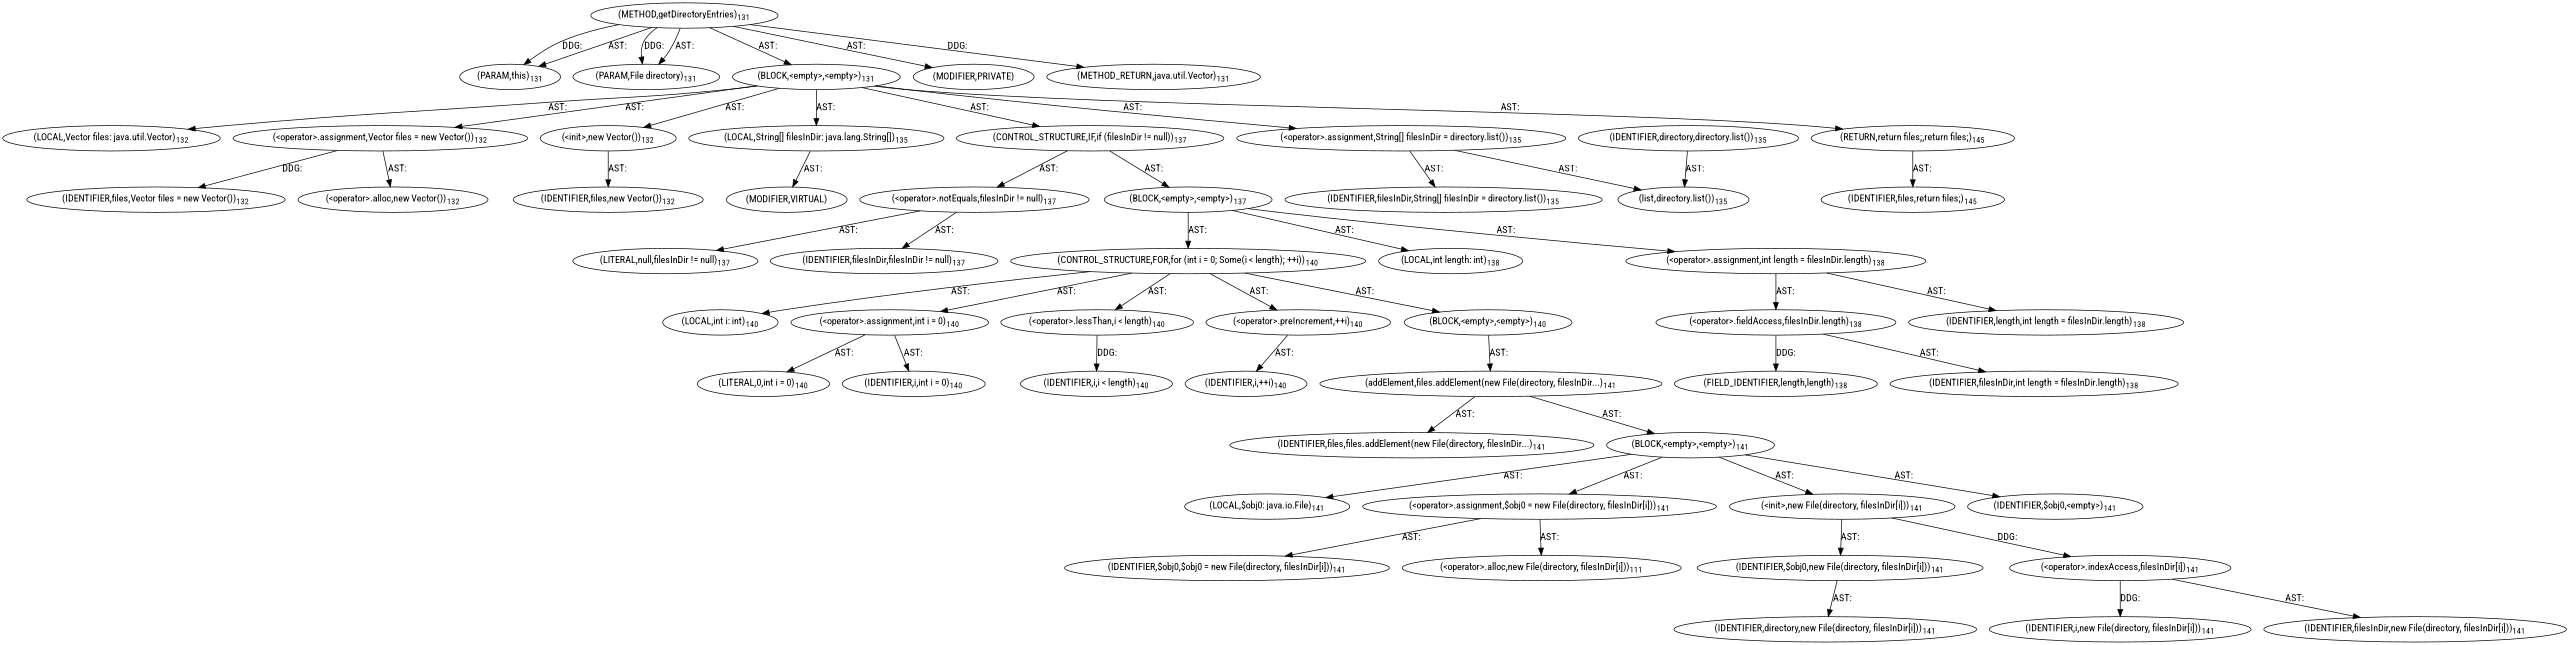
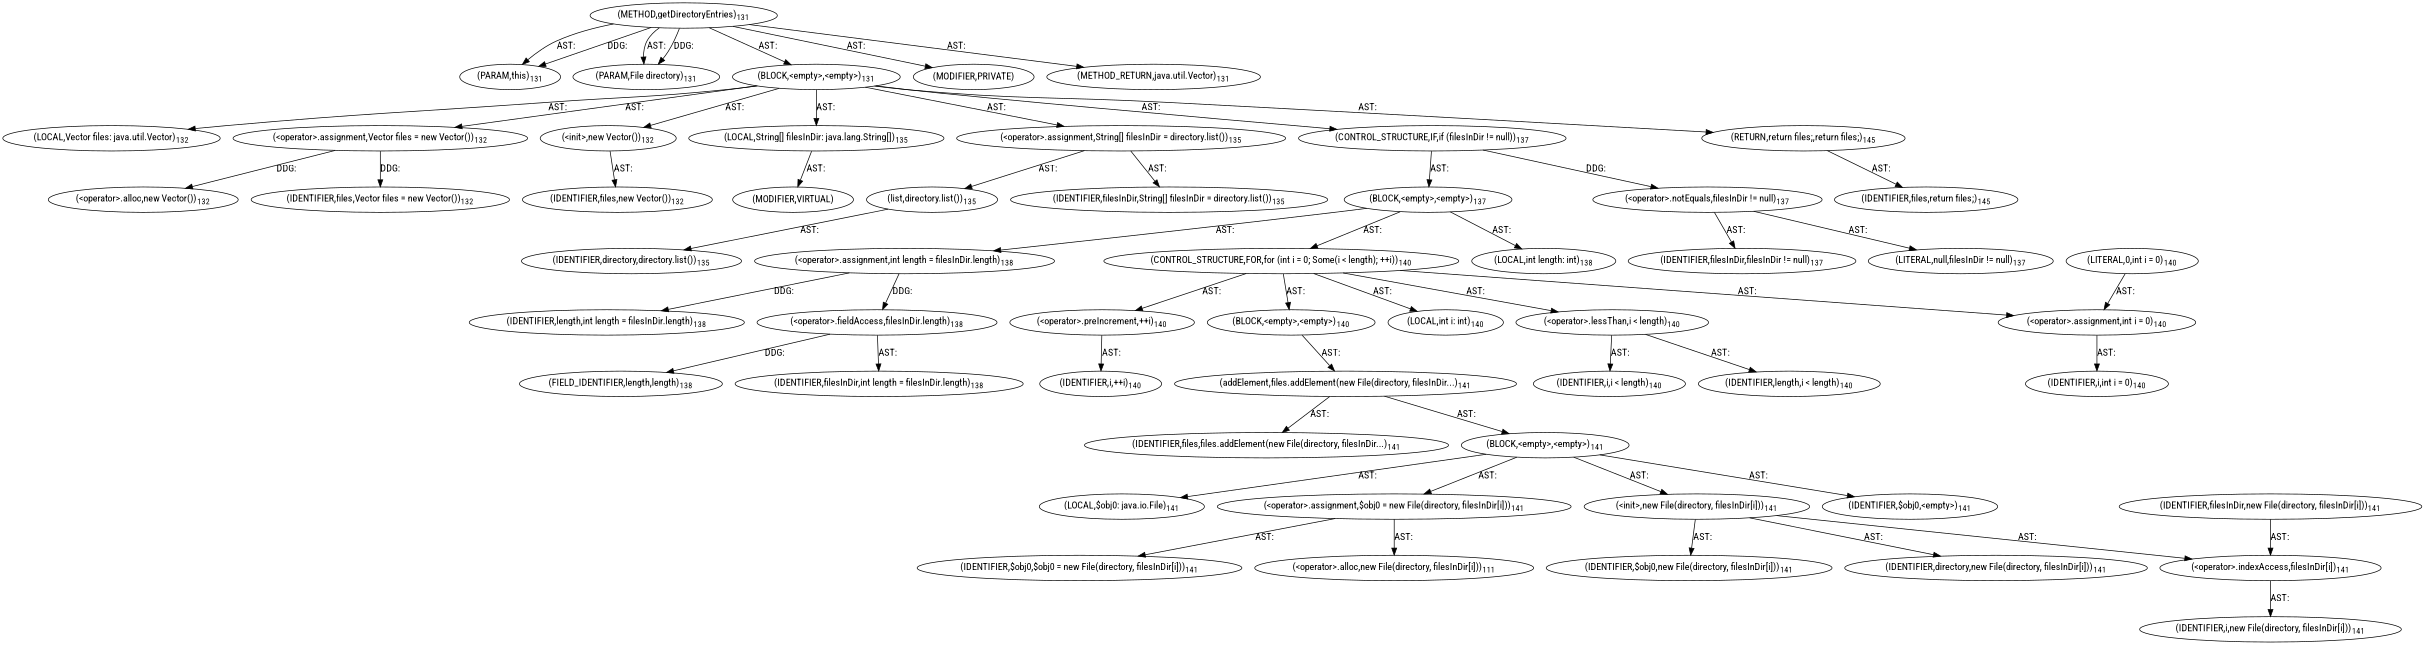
(958, 46) -> (957, 46)
(1686, 165) -> (789, 229)
(399, 169) -> (288, 169)
(1050, 169) -> (1597, 169)
(1786, 292) -> (903, 292)
(1937, 292) -> (785, 292)
(829, 352) -> (2116, 289)
(1108, 353) -> (1621, 353)
none -> (1789, 384)
(2008, 537) -> (2028, 537)
(1834, 595) -> (1842, 536)
(2263, 598) -> (2270, 534)
(2131, 599) -> (2281, 599)
